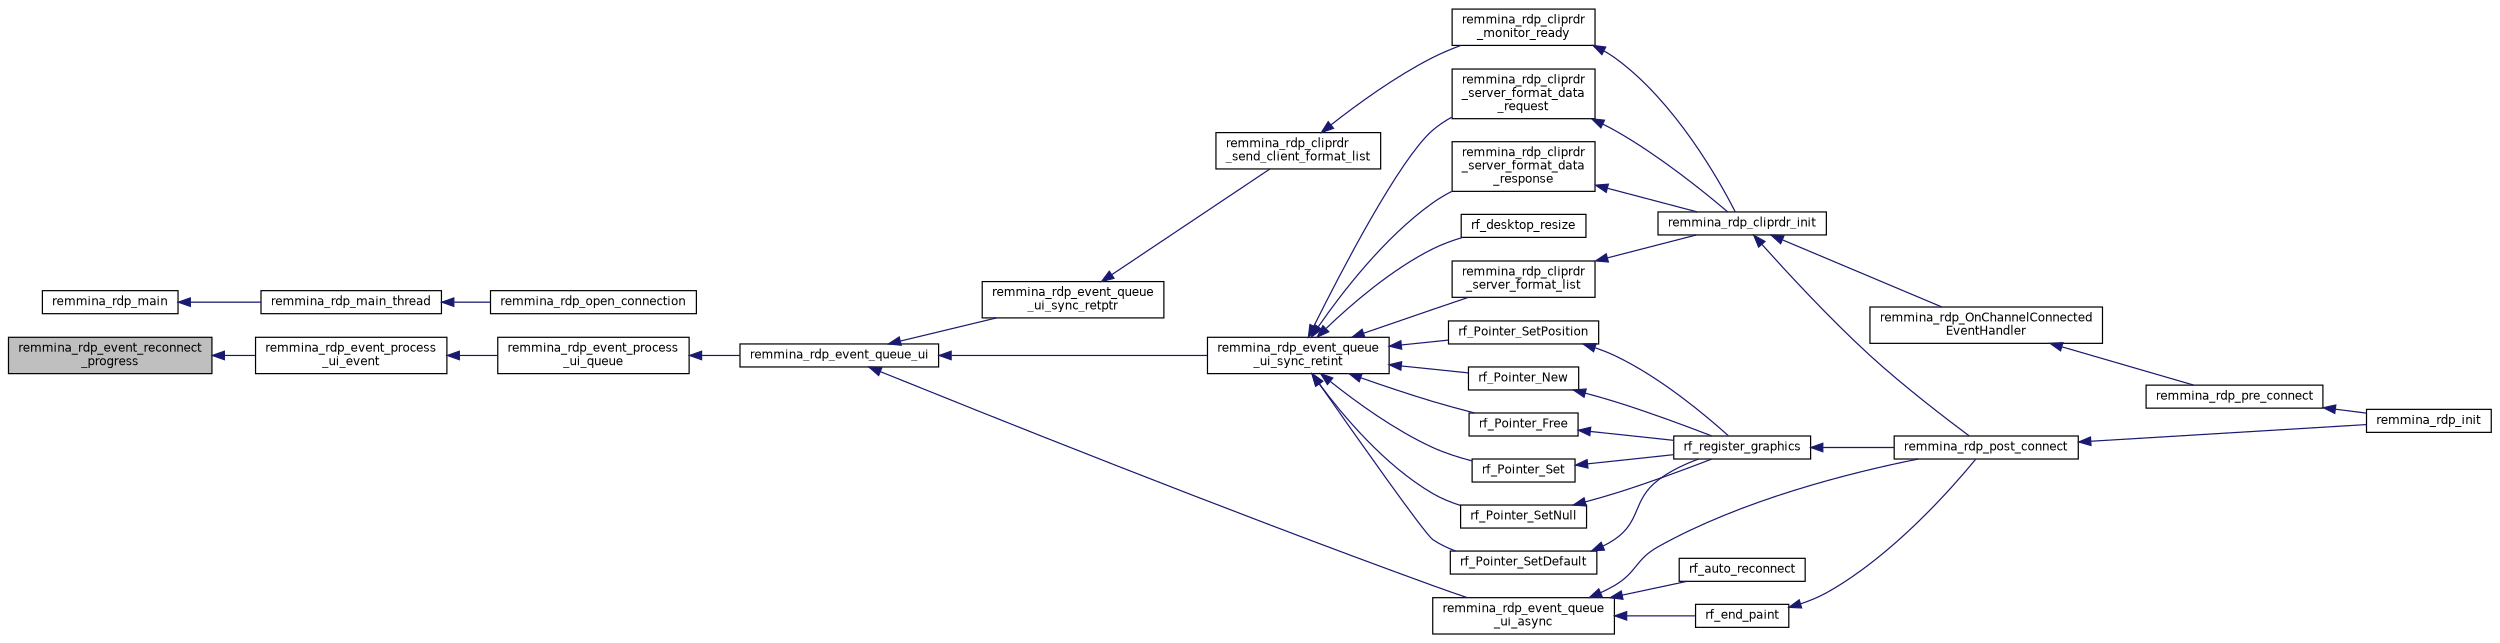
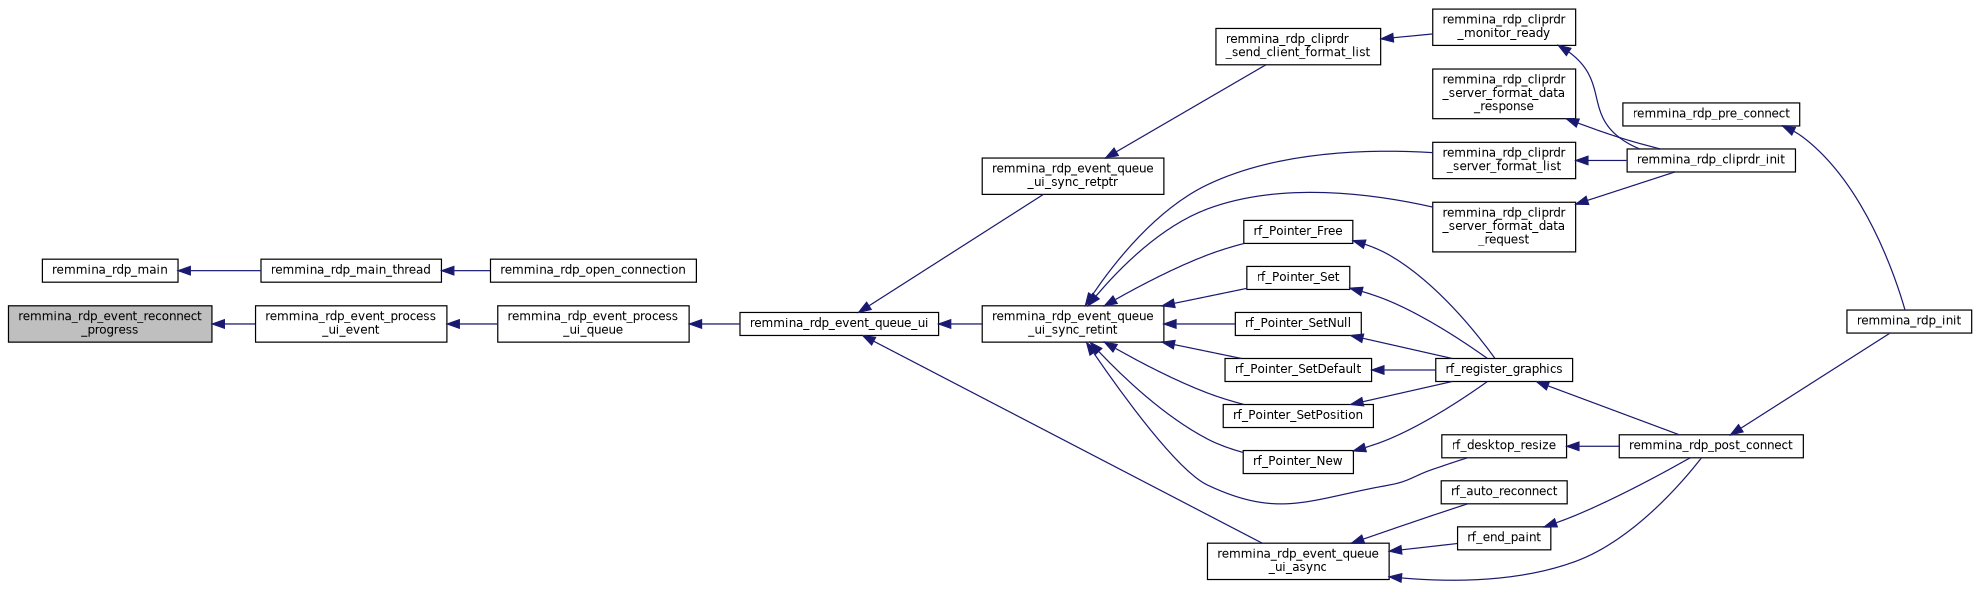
(1378, 252) -> none
(1986, 325) -> none
(1860, 346) -> (1599, 446)
